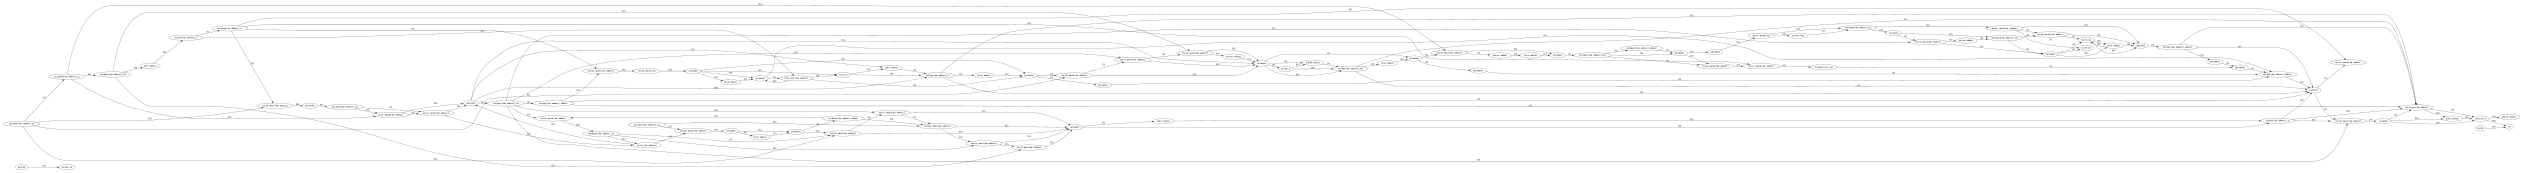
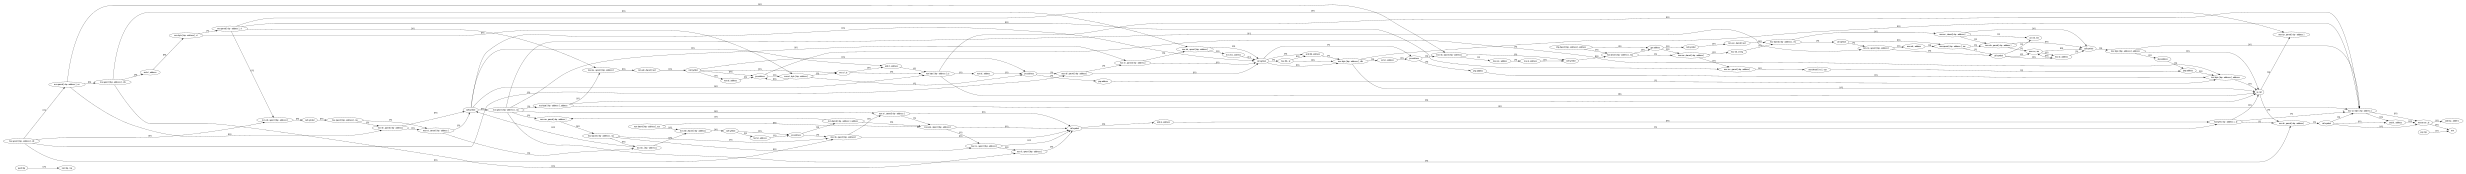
(1781, 36) -> (1717, 53)
(1616, 52) -> (1595, 51)
(2314, 90) -> (2259, 92)
